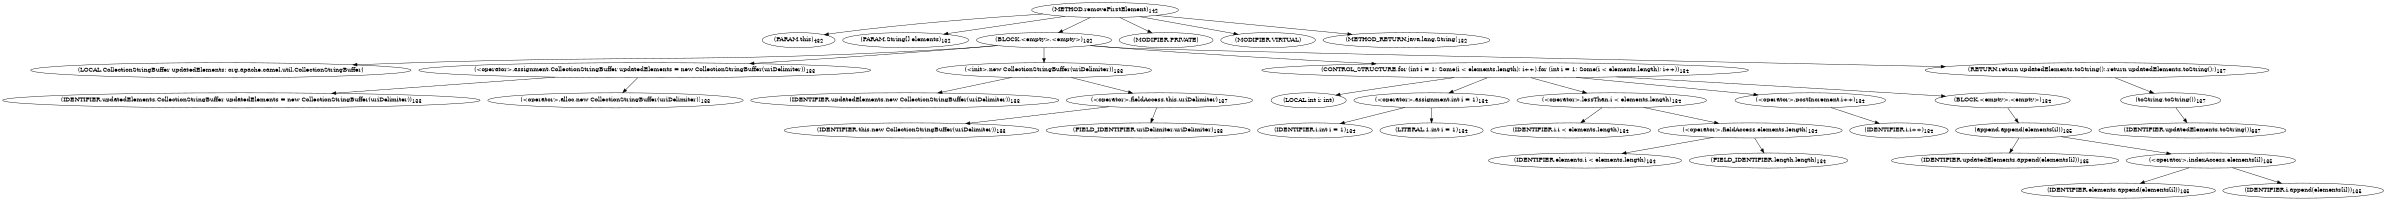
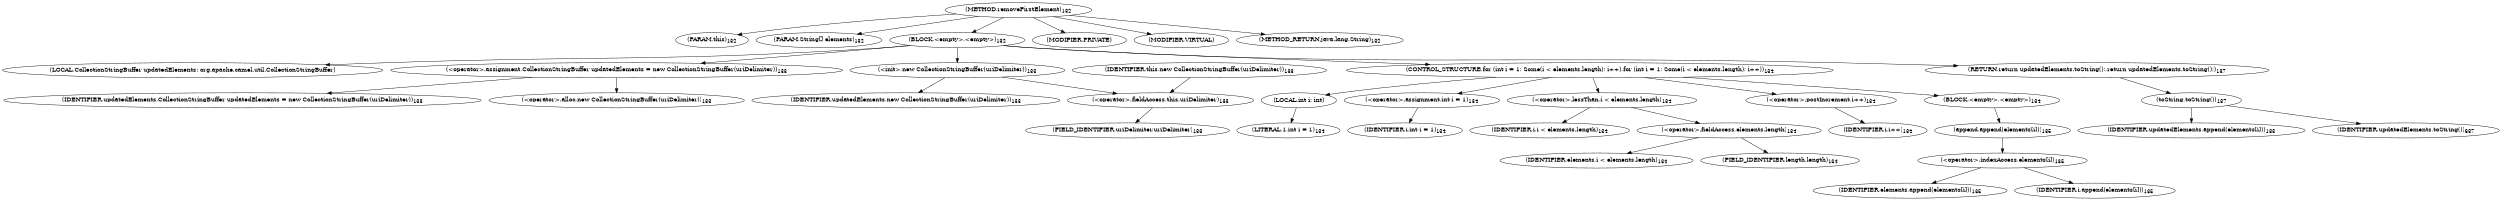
(1153, 9) -> (1067, 9)
(818, 40) -> (732, 40)
(1223, 100) -> (1224, 100)
(1432, 113) -> (1294, 113)
(1039, 115) -> (1182, 84)
(2015, 144) -> (2191, 113)
(2084, 160) -> (2271, 130)
